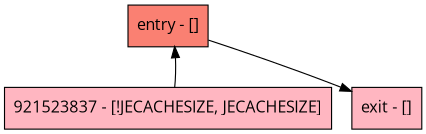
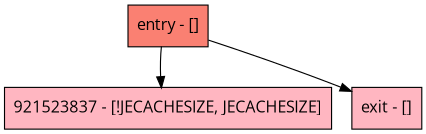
(176, 73) -> (160, 62)
